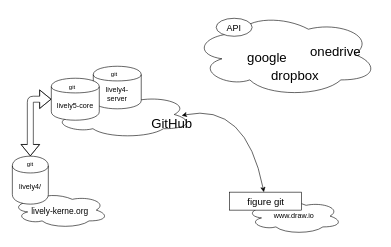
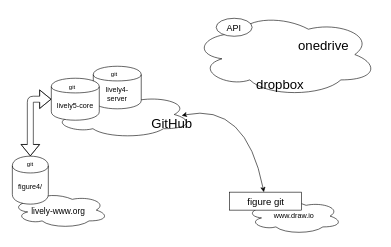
(339, 51) -> (327, 45)
(270, 57) -> none
(297, 75) -> (282, 84)
(30, 188) -> (30, 188)
(84, 210) -> (76, 210)
